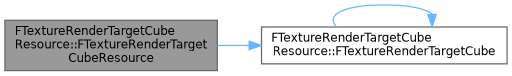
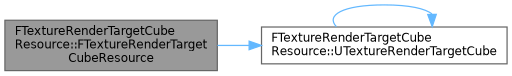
(384, 45) -> (384, 45)
